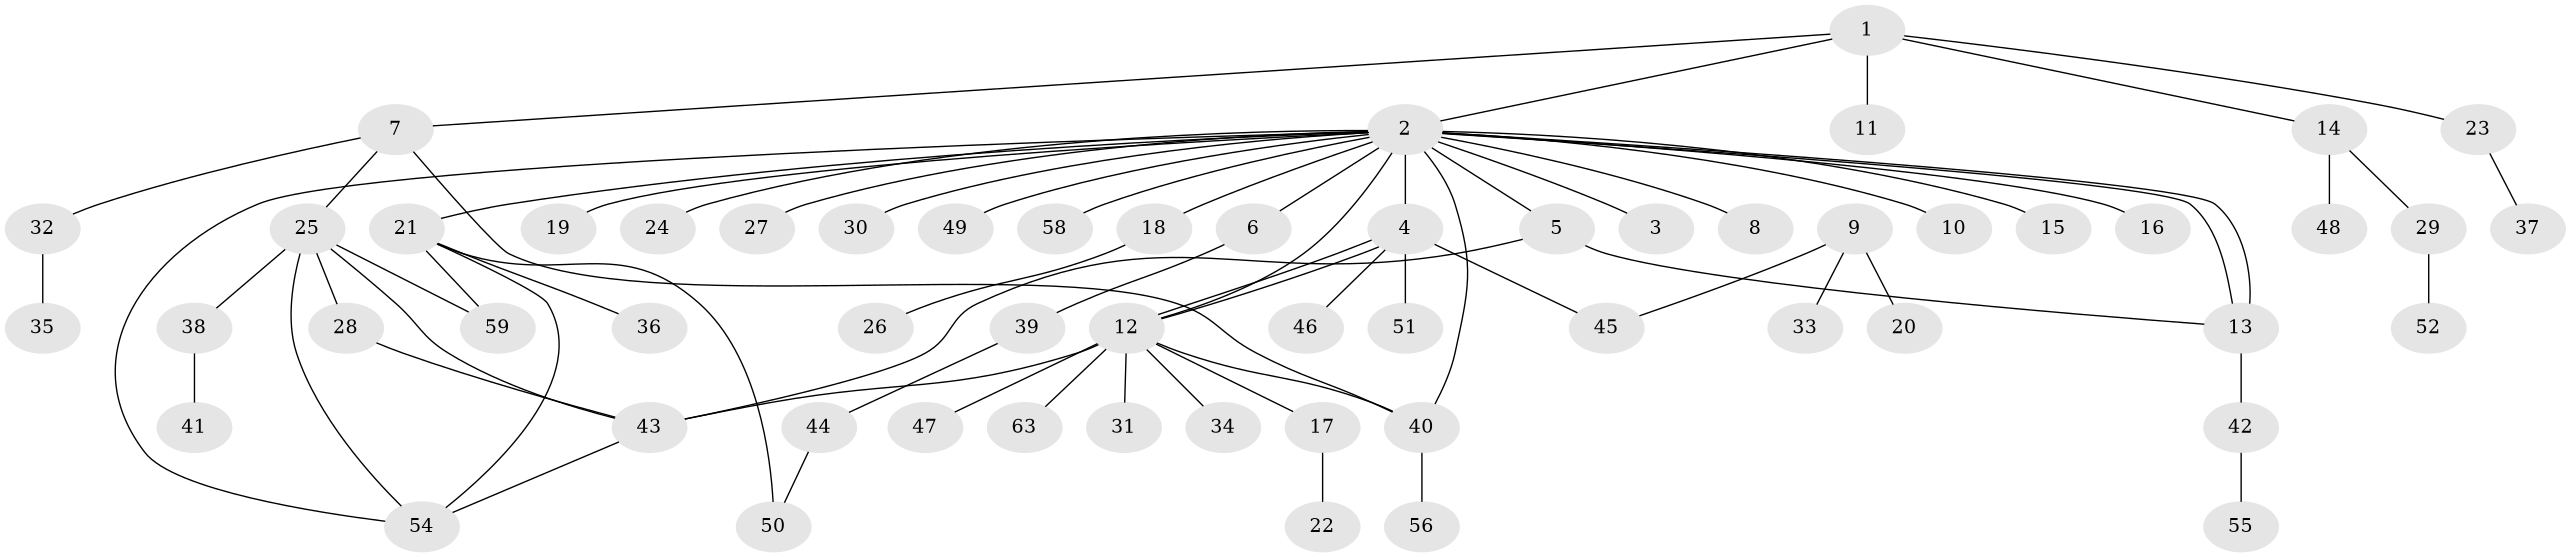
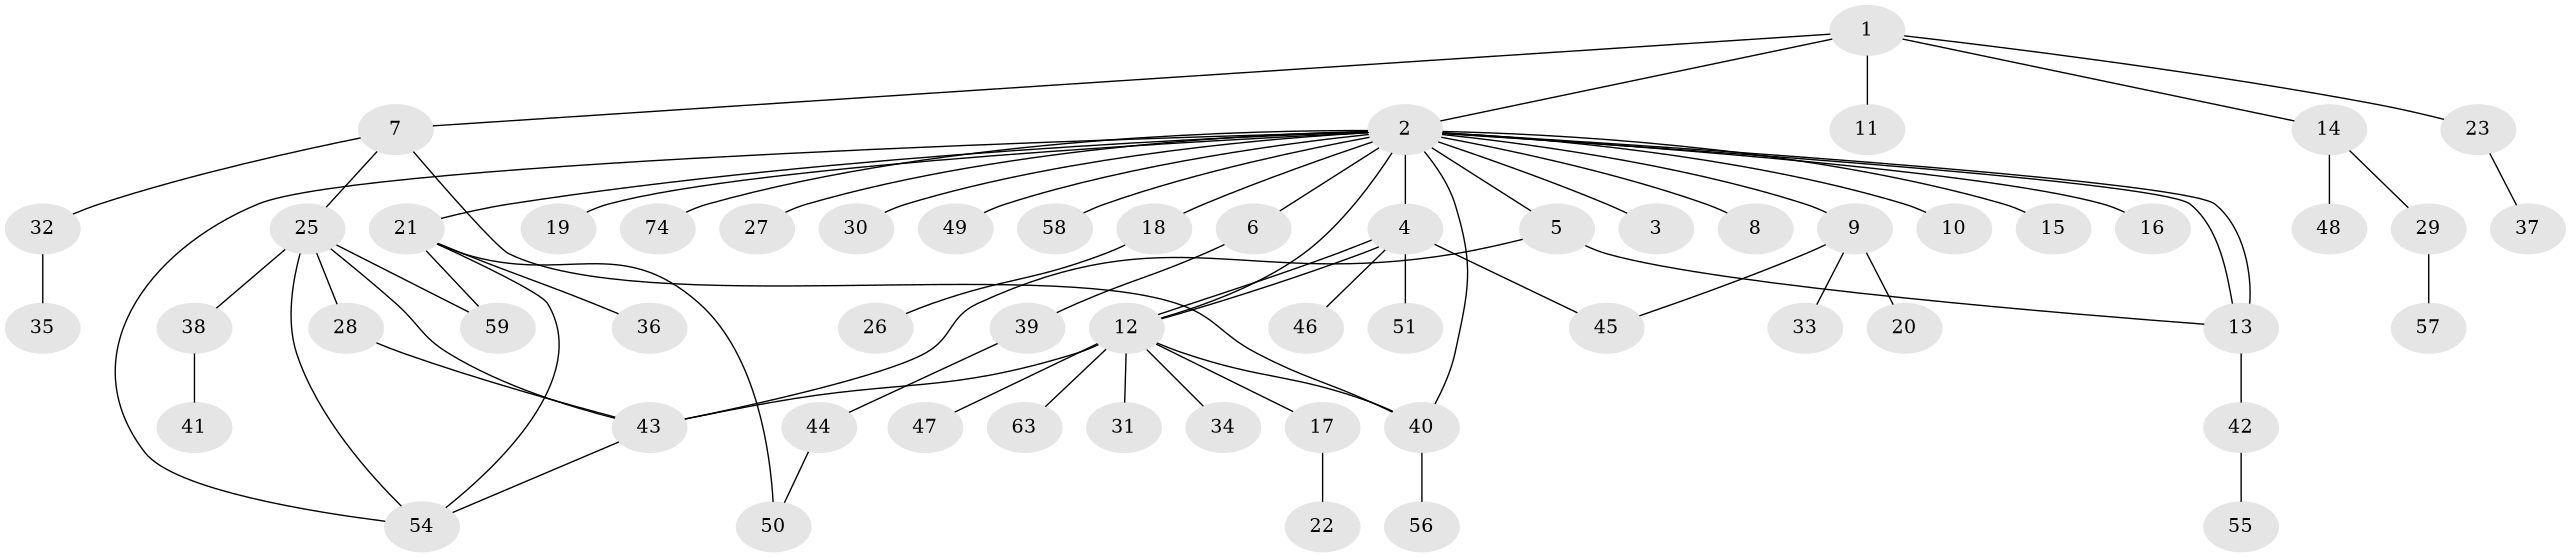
none -> (1637, 163)
(658, 229) -> (658, 229)
(2429, 328) -> (2429, 328)
